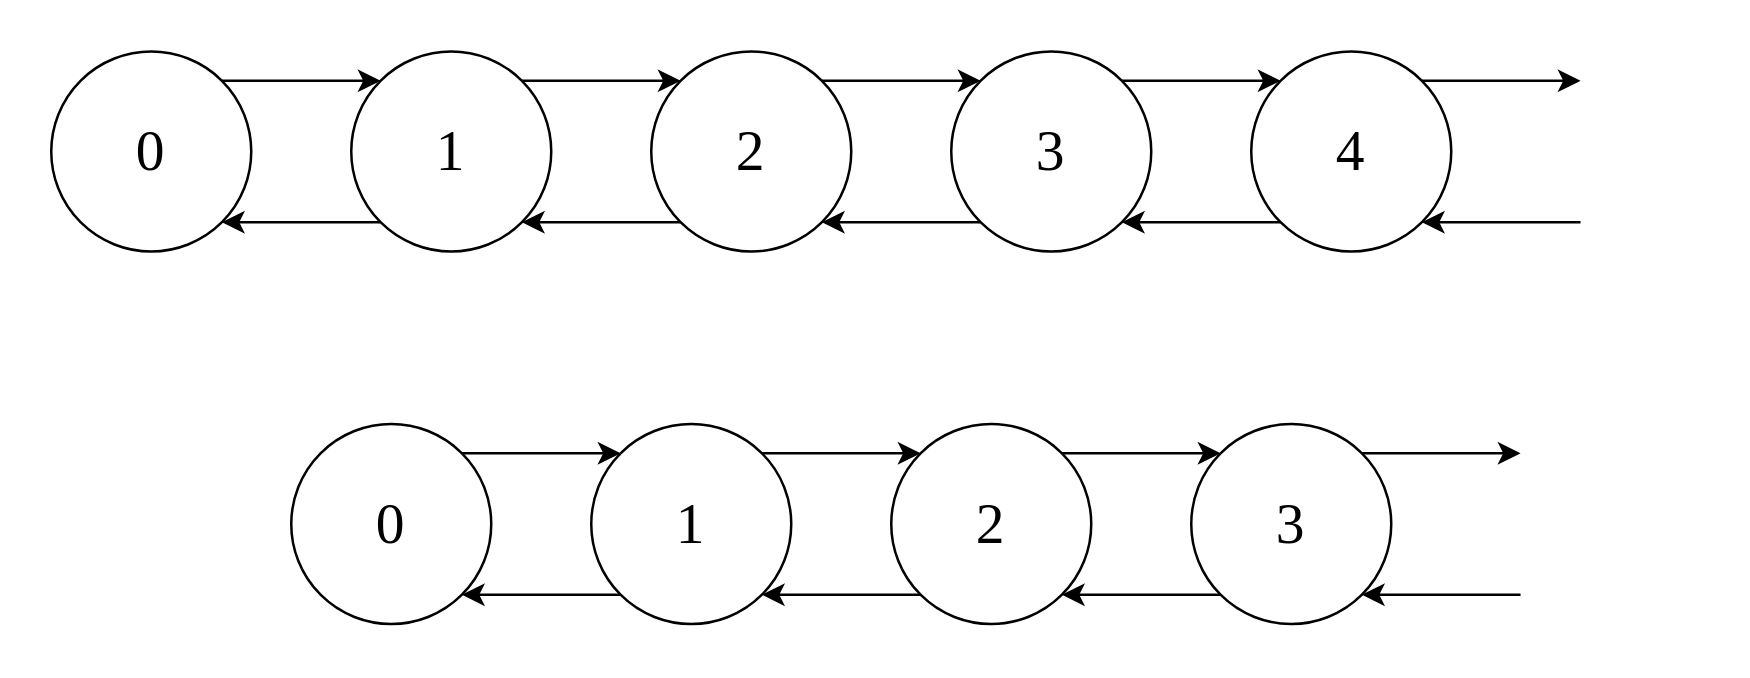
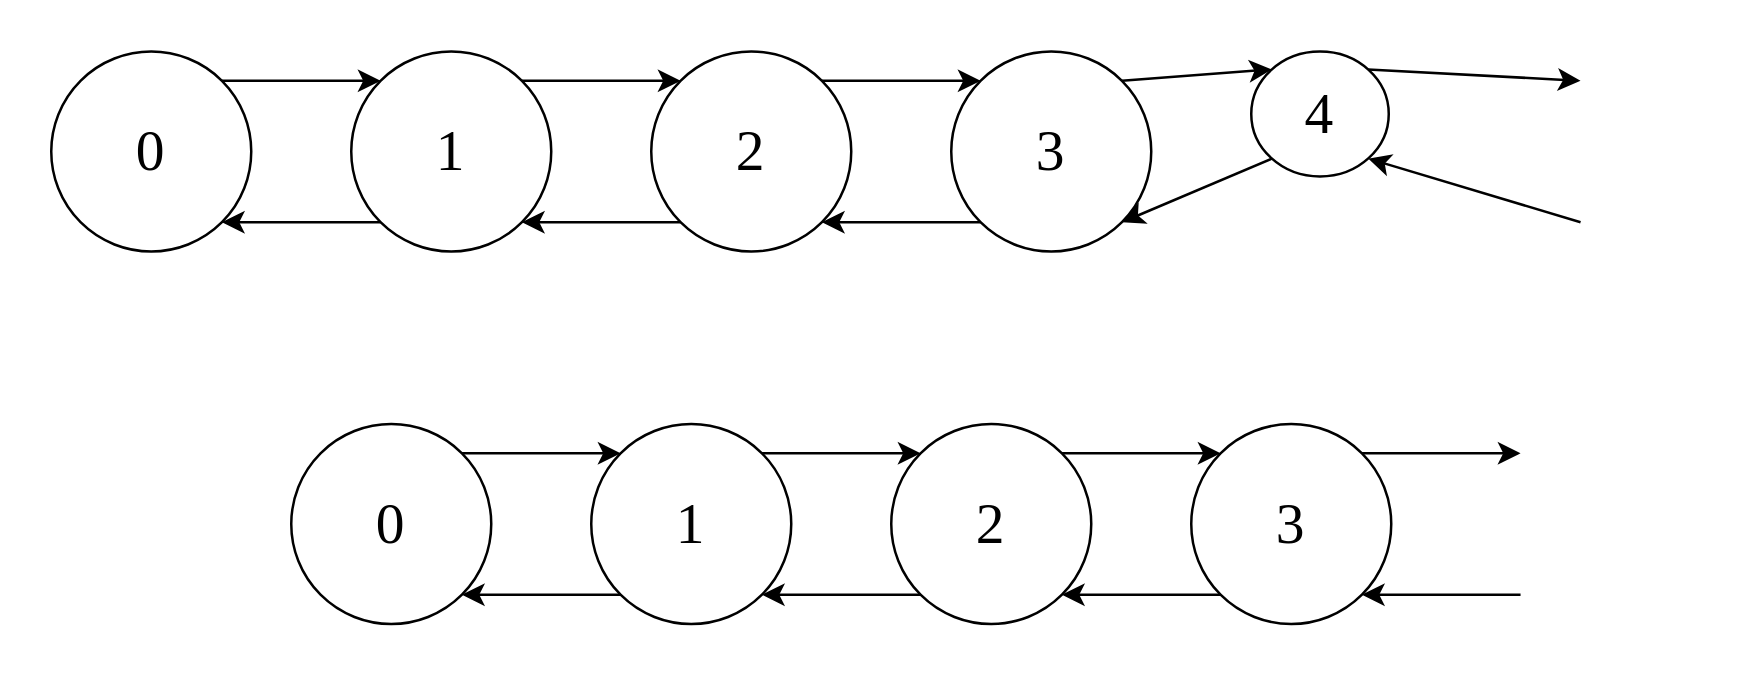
(1351, 151) -> (1320, 114)
